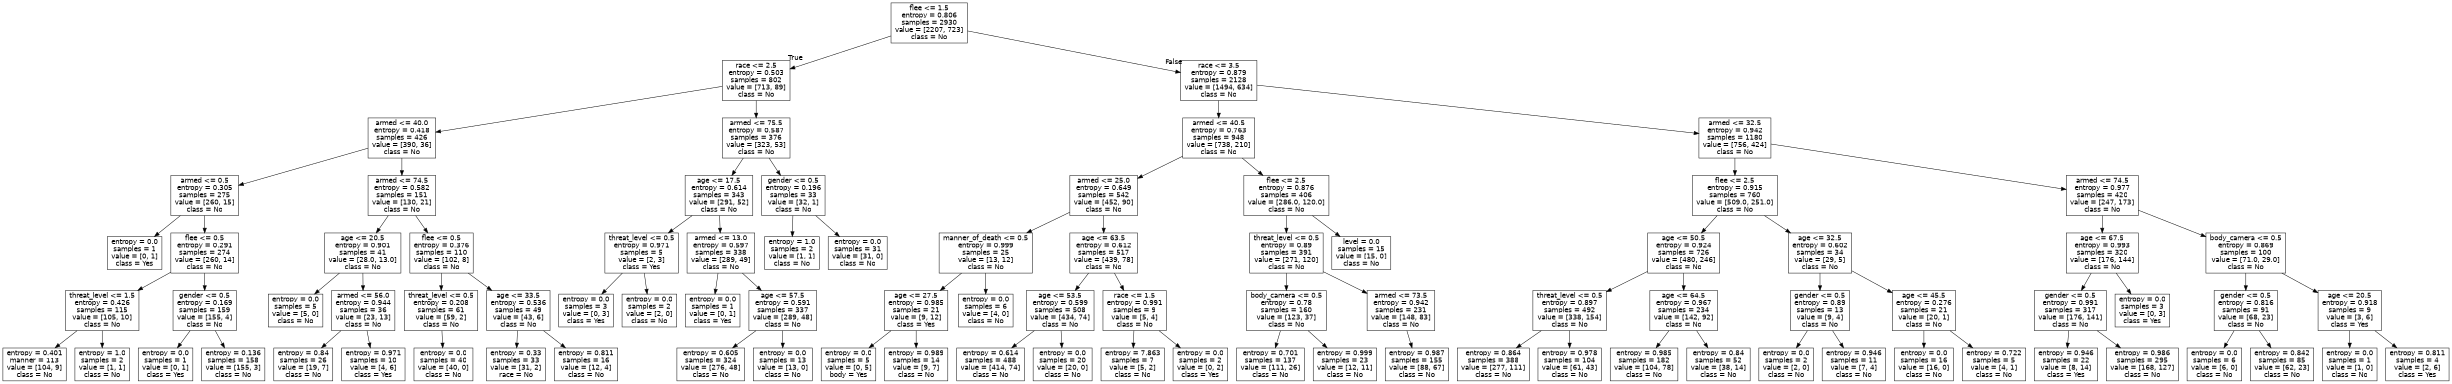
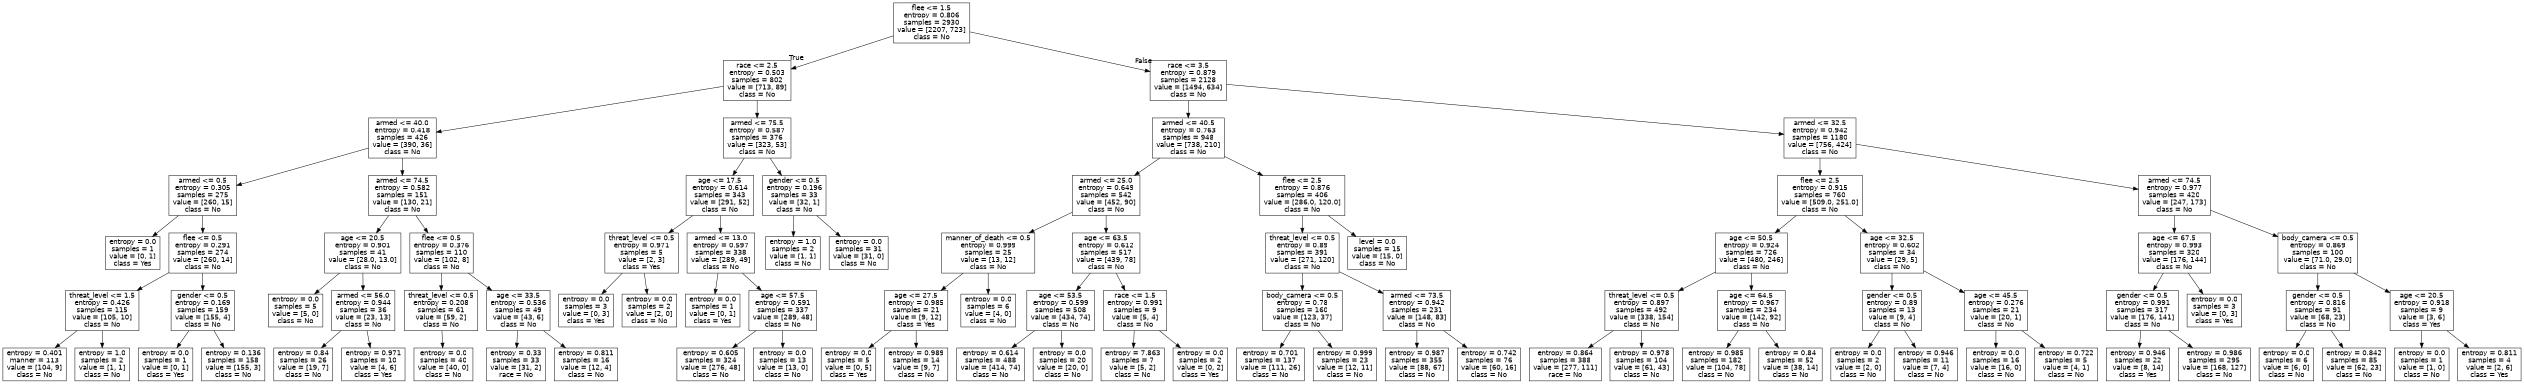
(848, 364) -> (848, 364)
(1417, 364) -> (1417, 364)
none -> (1489, 364)
(1493, 364) -> (1565, 364)
